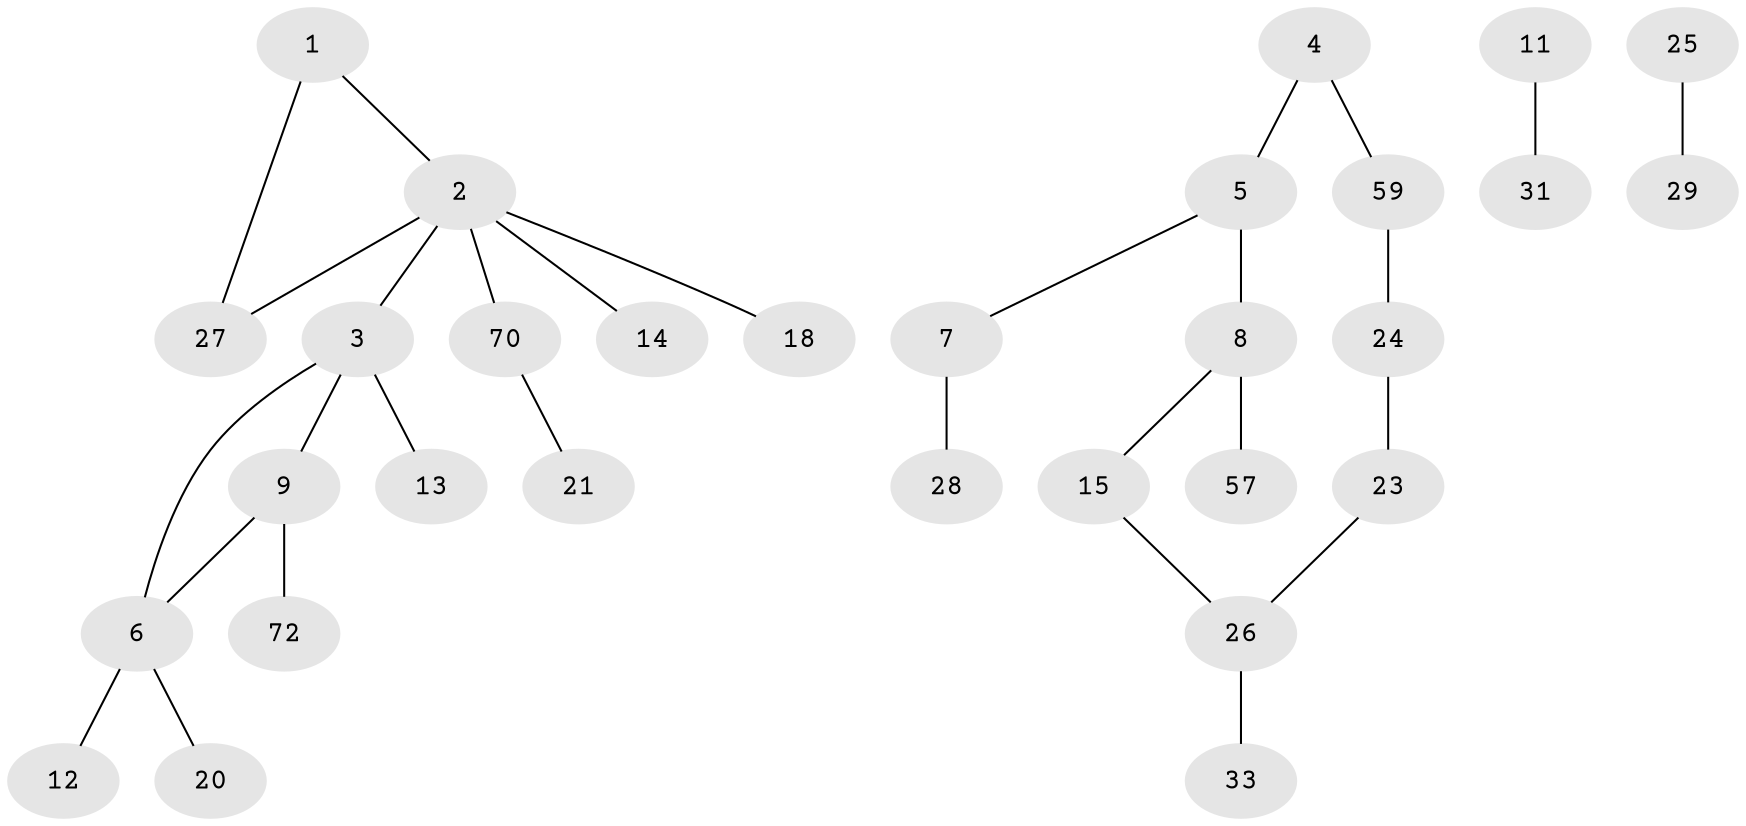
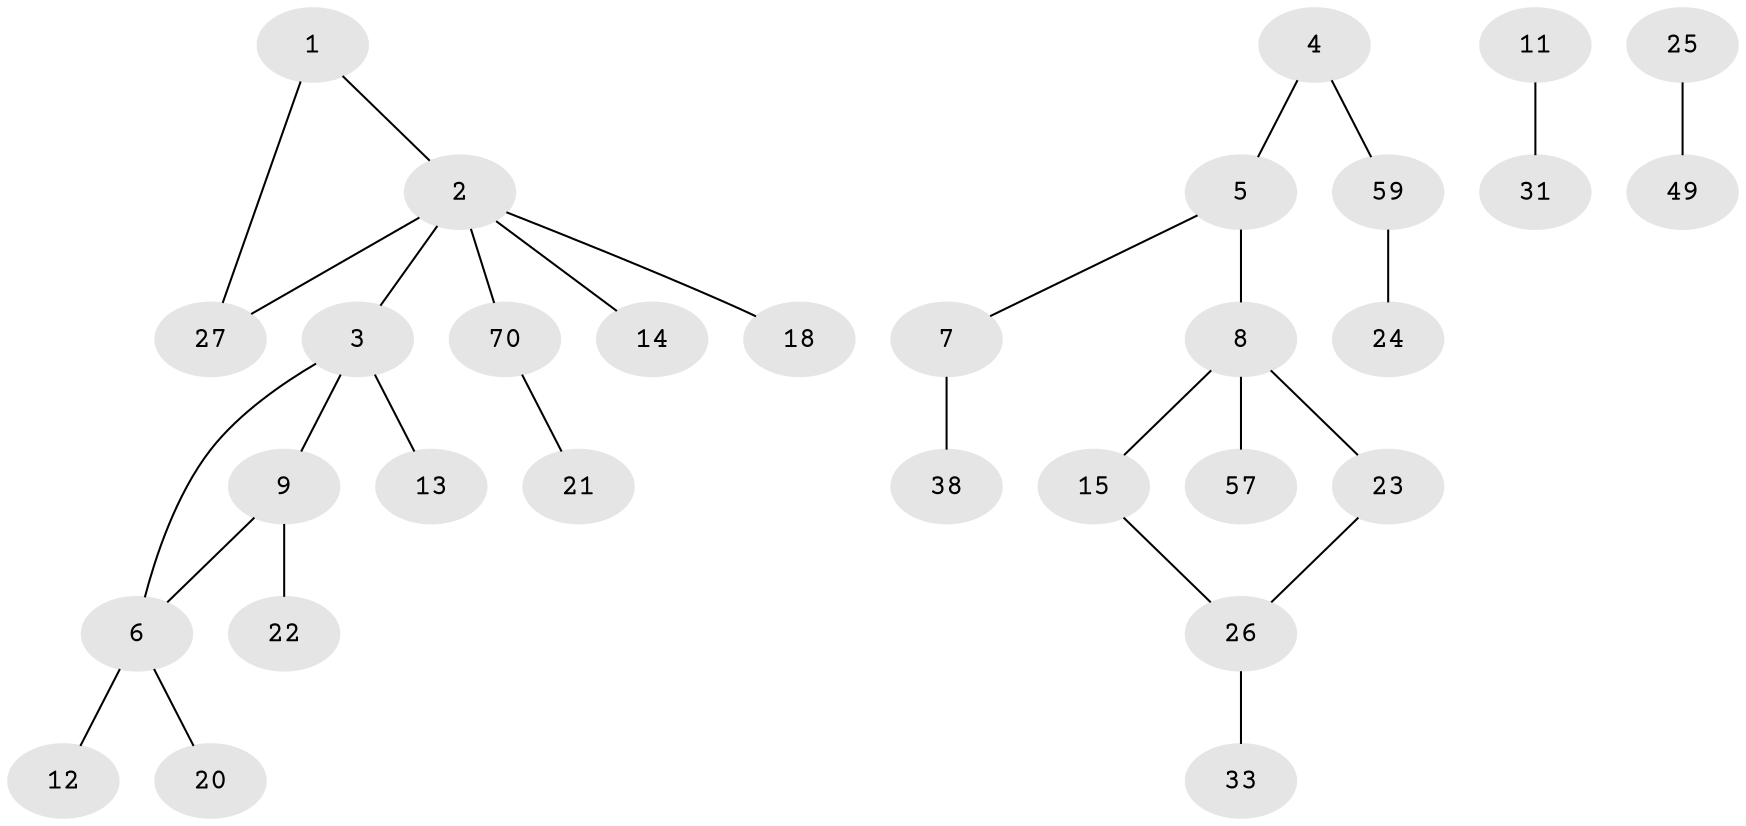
(1683, 192) -> (1683, 192)
(1388, 413) -> (1314, 413)
(947, 487) -> (947, 487)
(284, 634) -> (284, 634)
